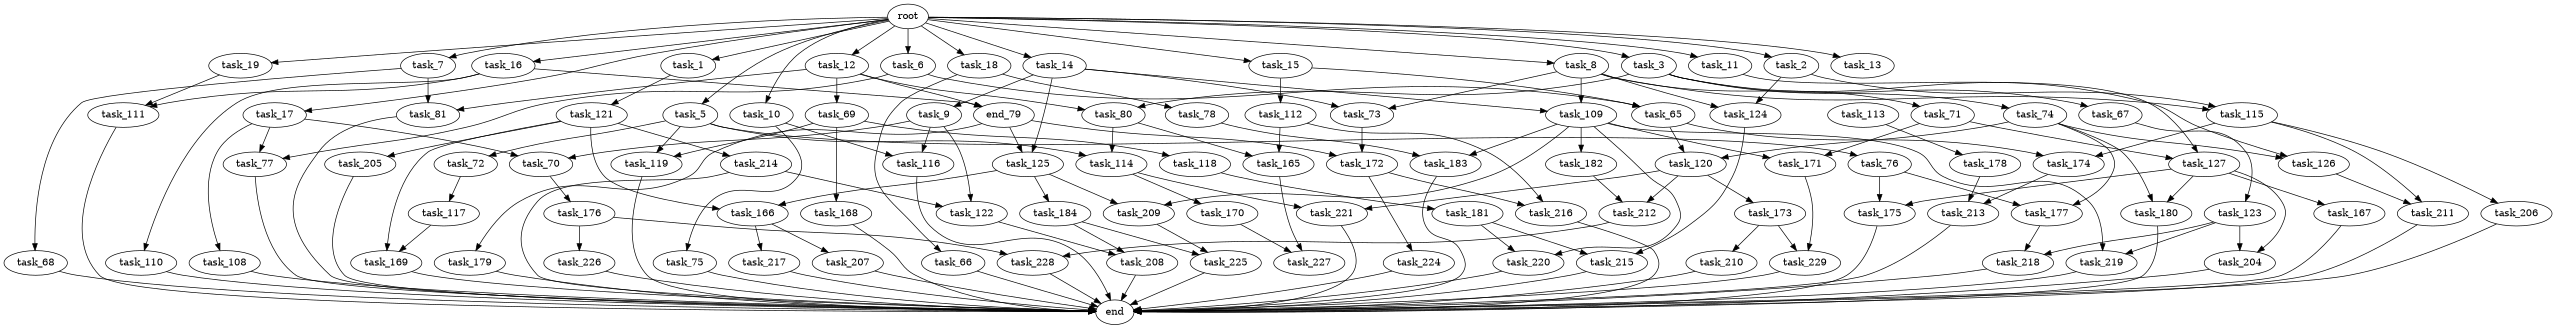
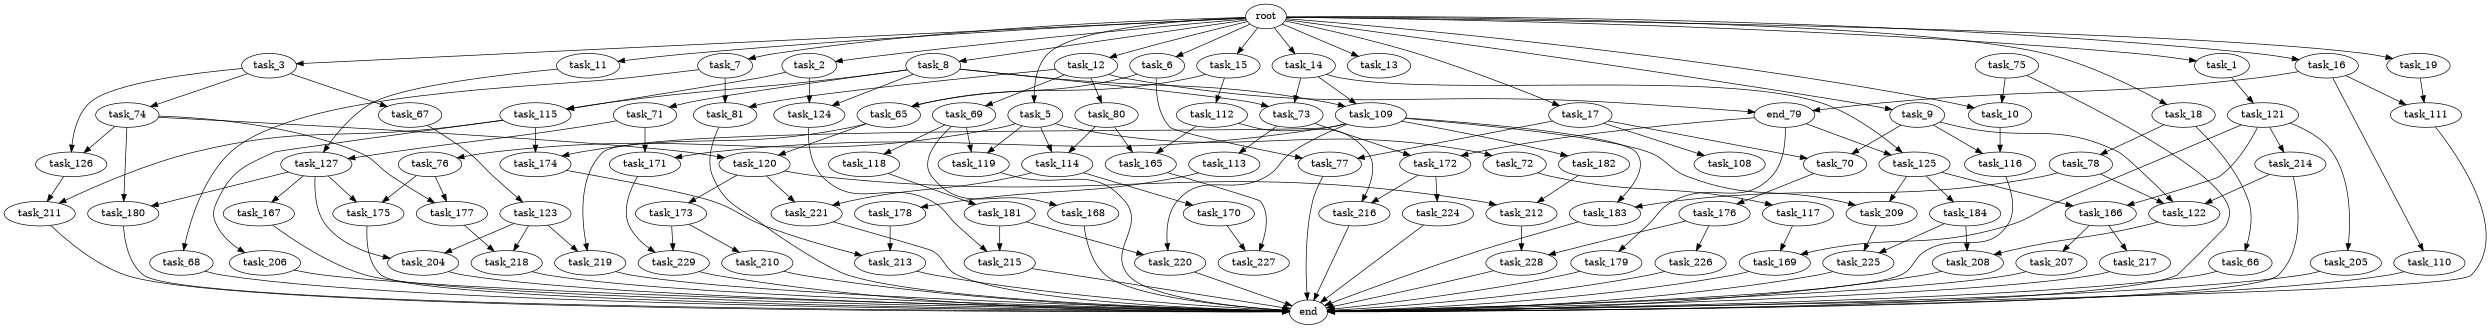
(995, 90) -> (1586, 62)
(1412, 94) -> none
none -> (1261, 138)
none -> (2129, 187)
(761, 191) -> (2004, 87)
(669, 301) -> none
